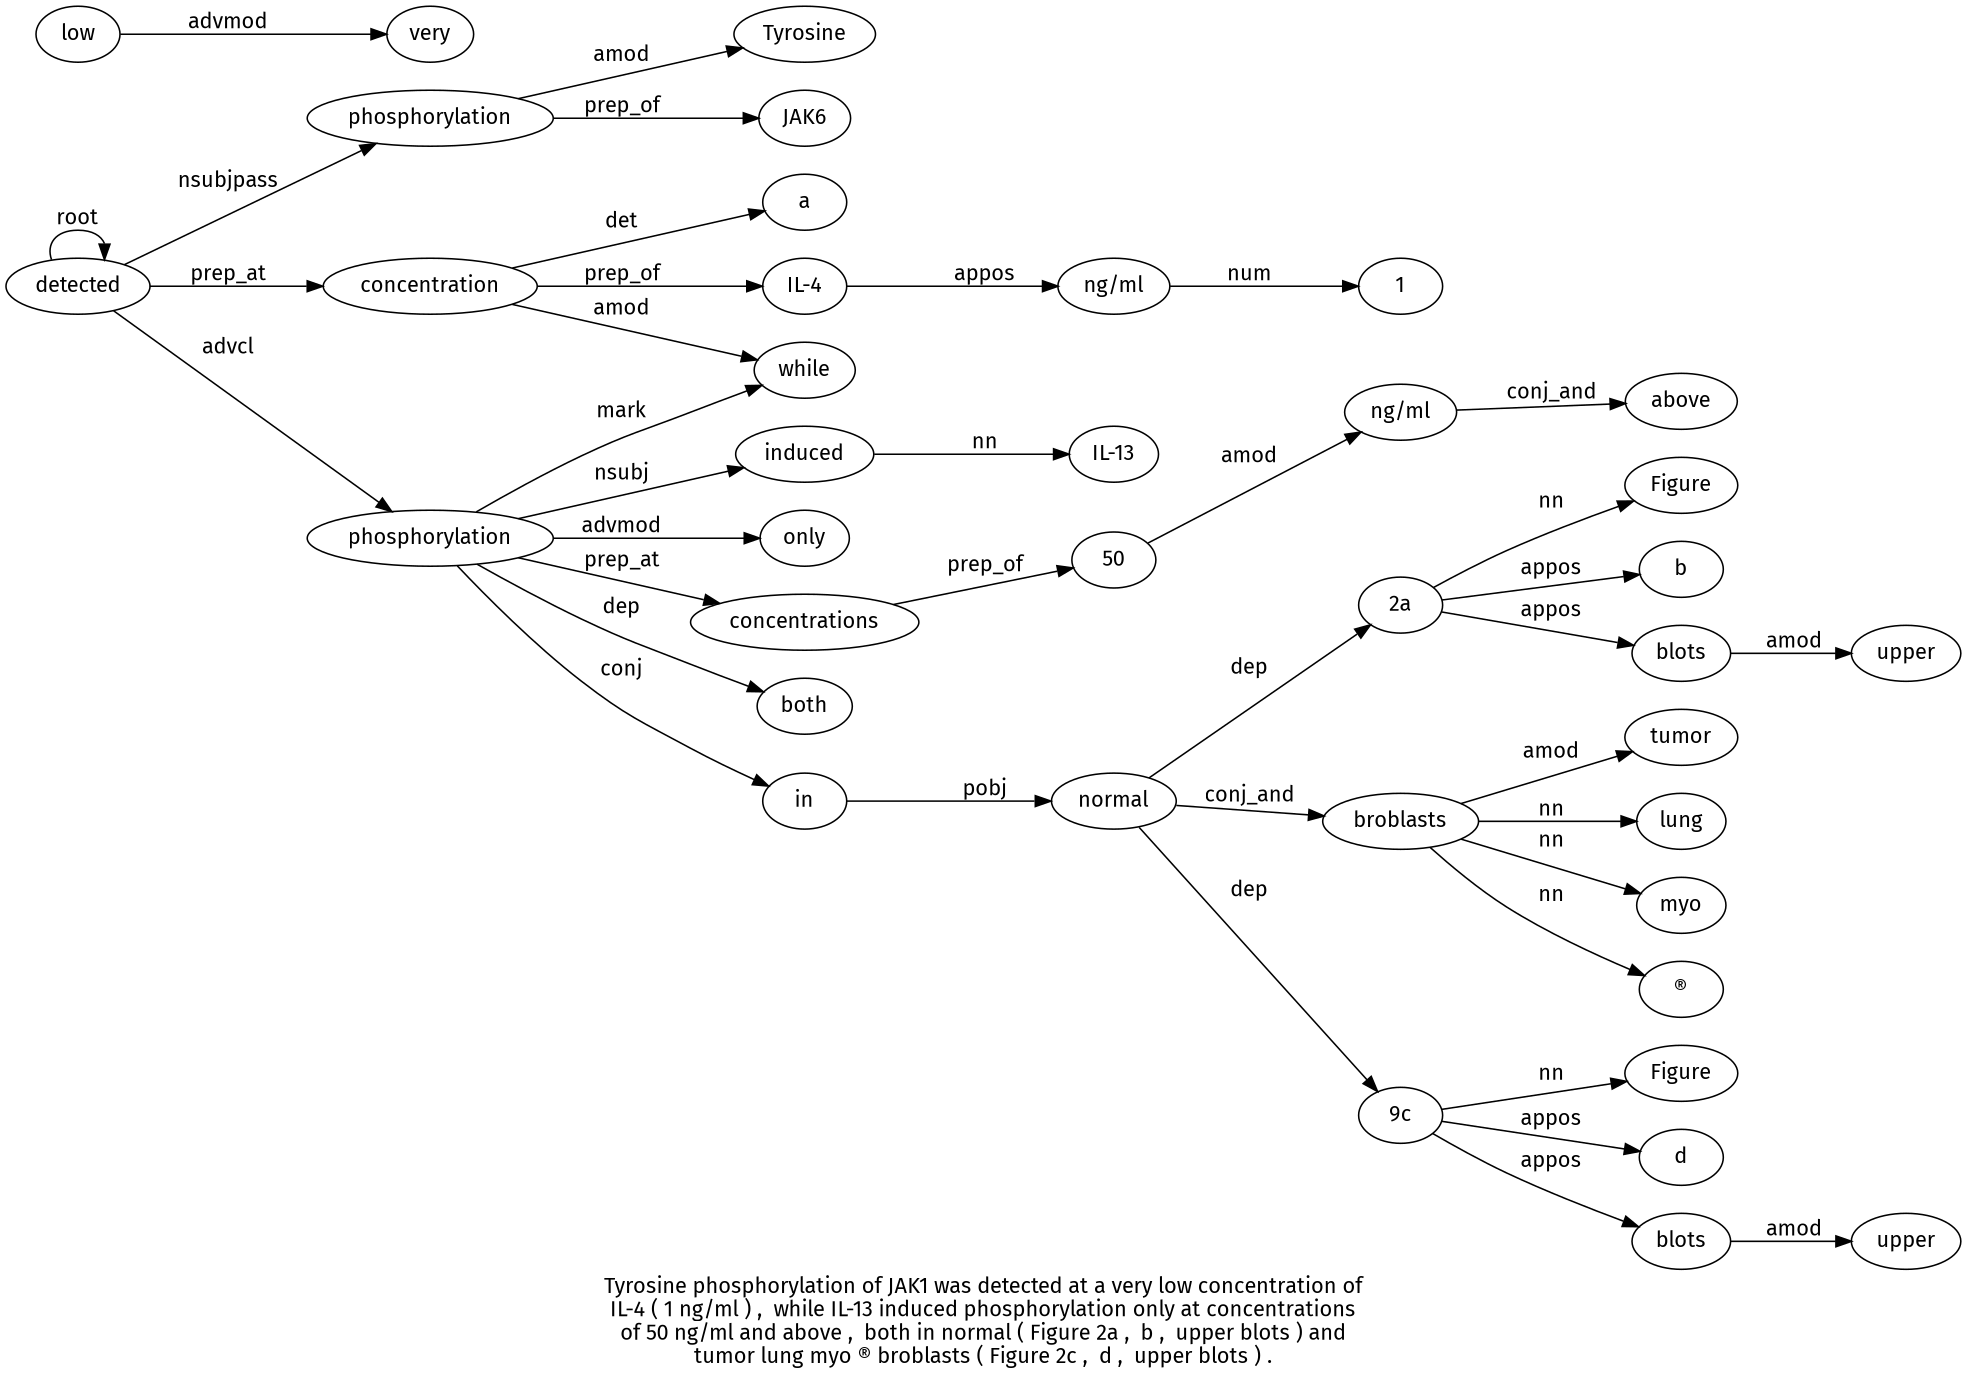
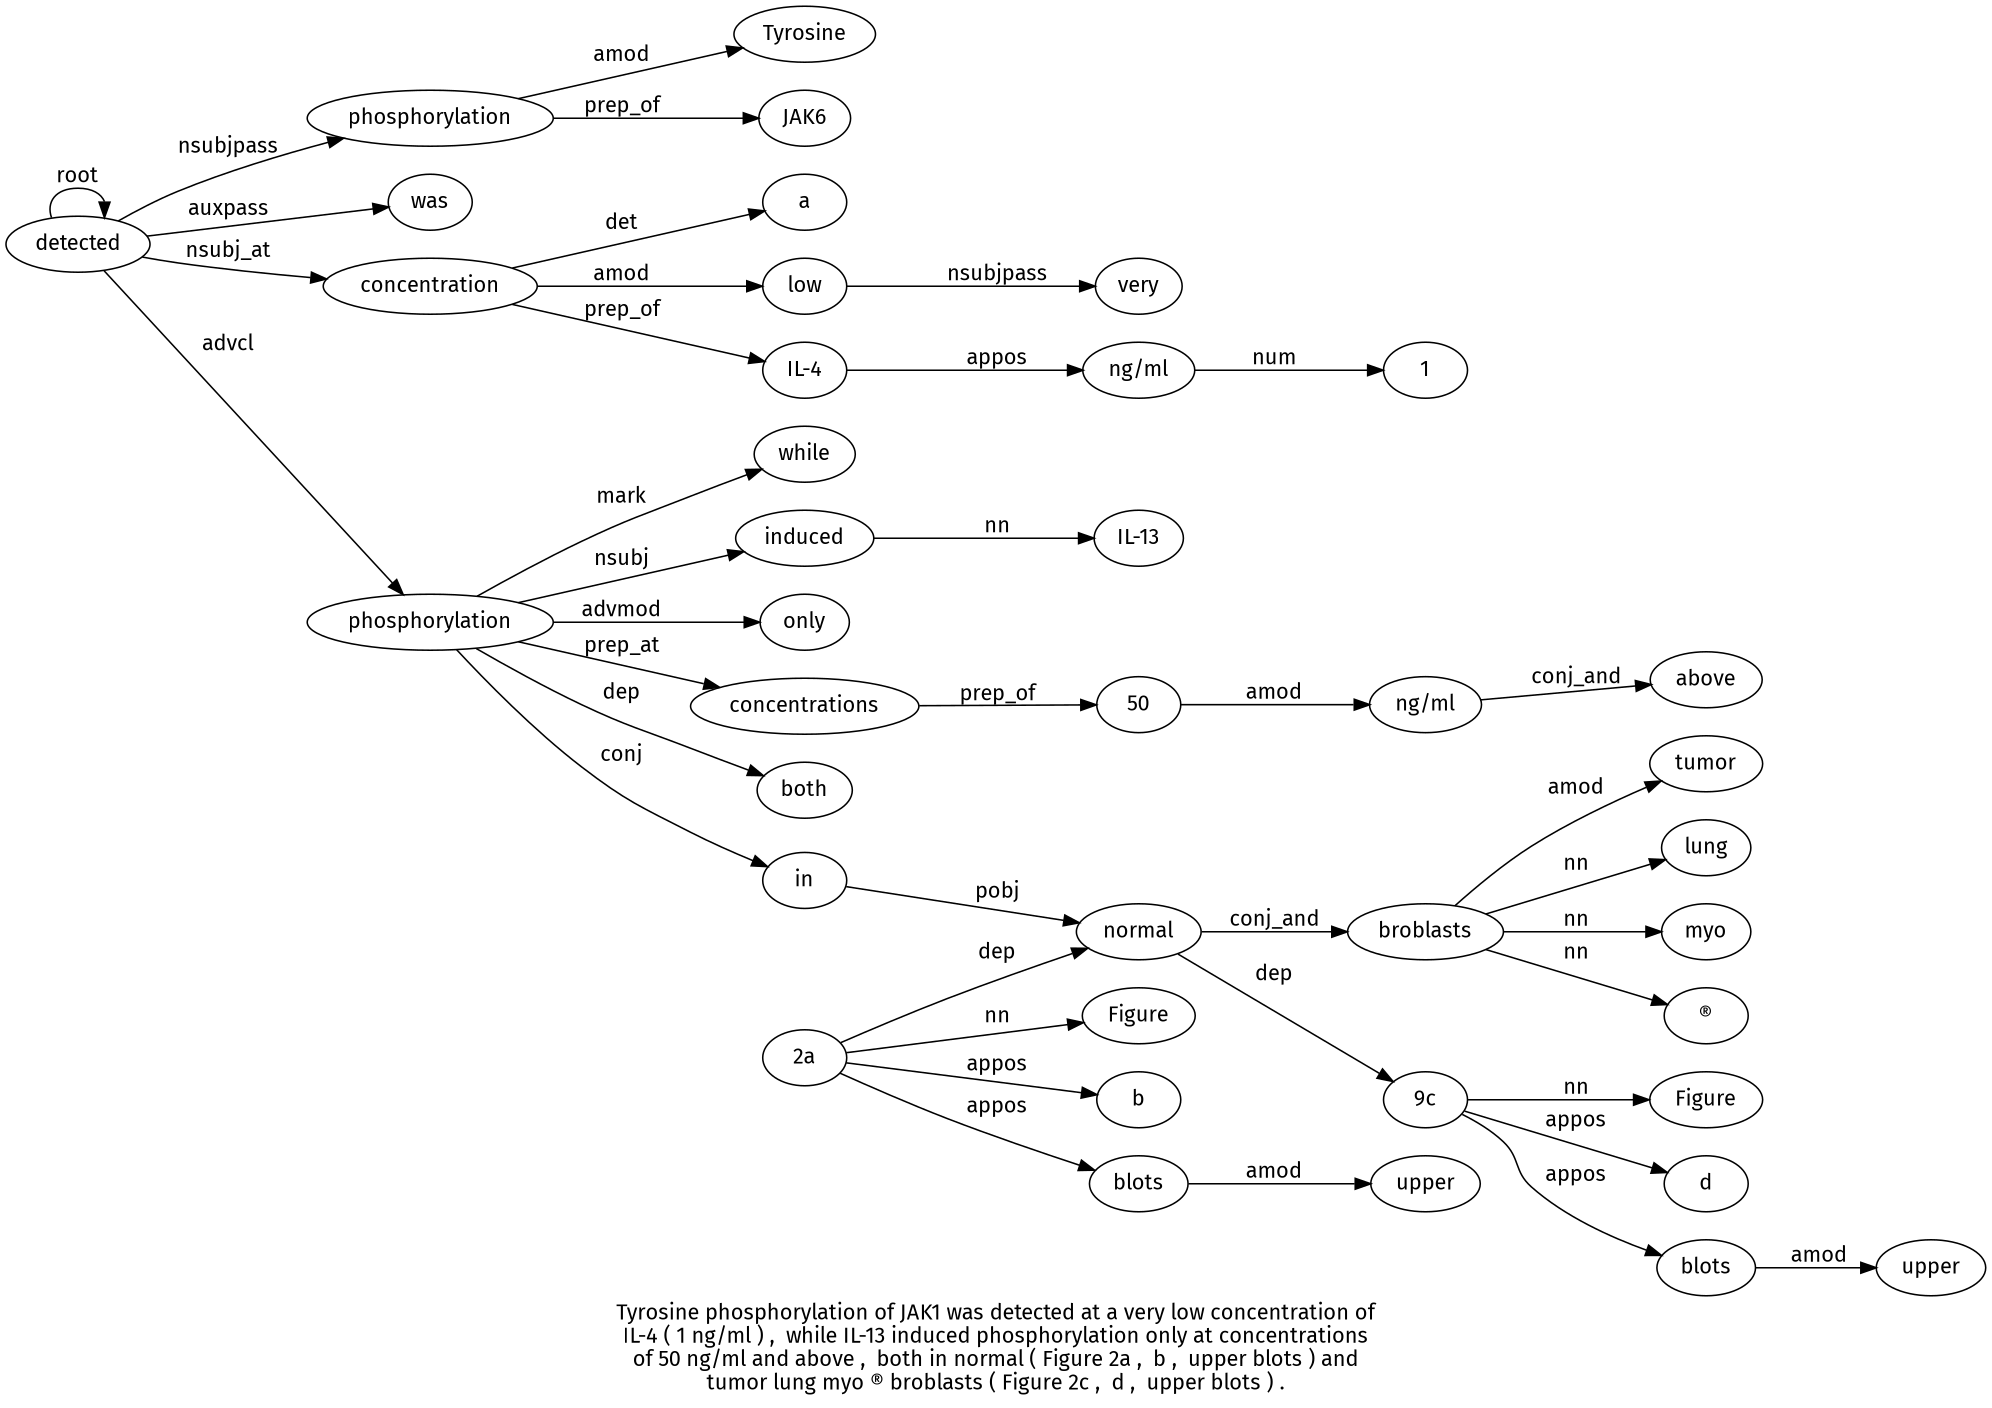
(228, 23) -> (998, 275)
none -> (430, 202)
(228, 275) -> (228, 251)
(627, 330) -> (642, 286)
(1253, 706) -> (956, 995)
